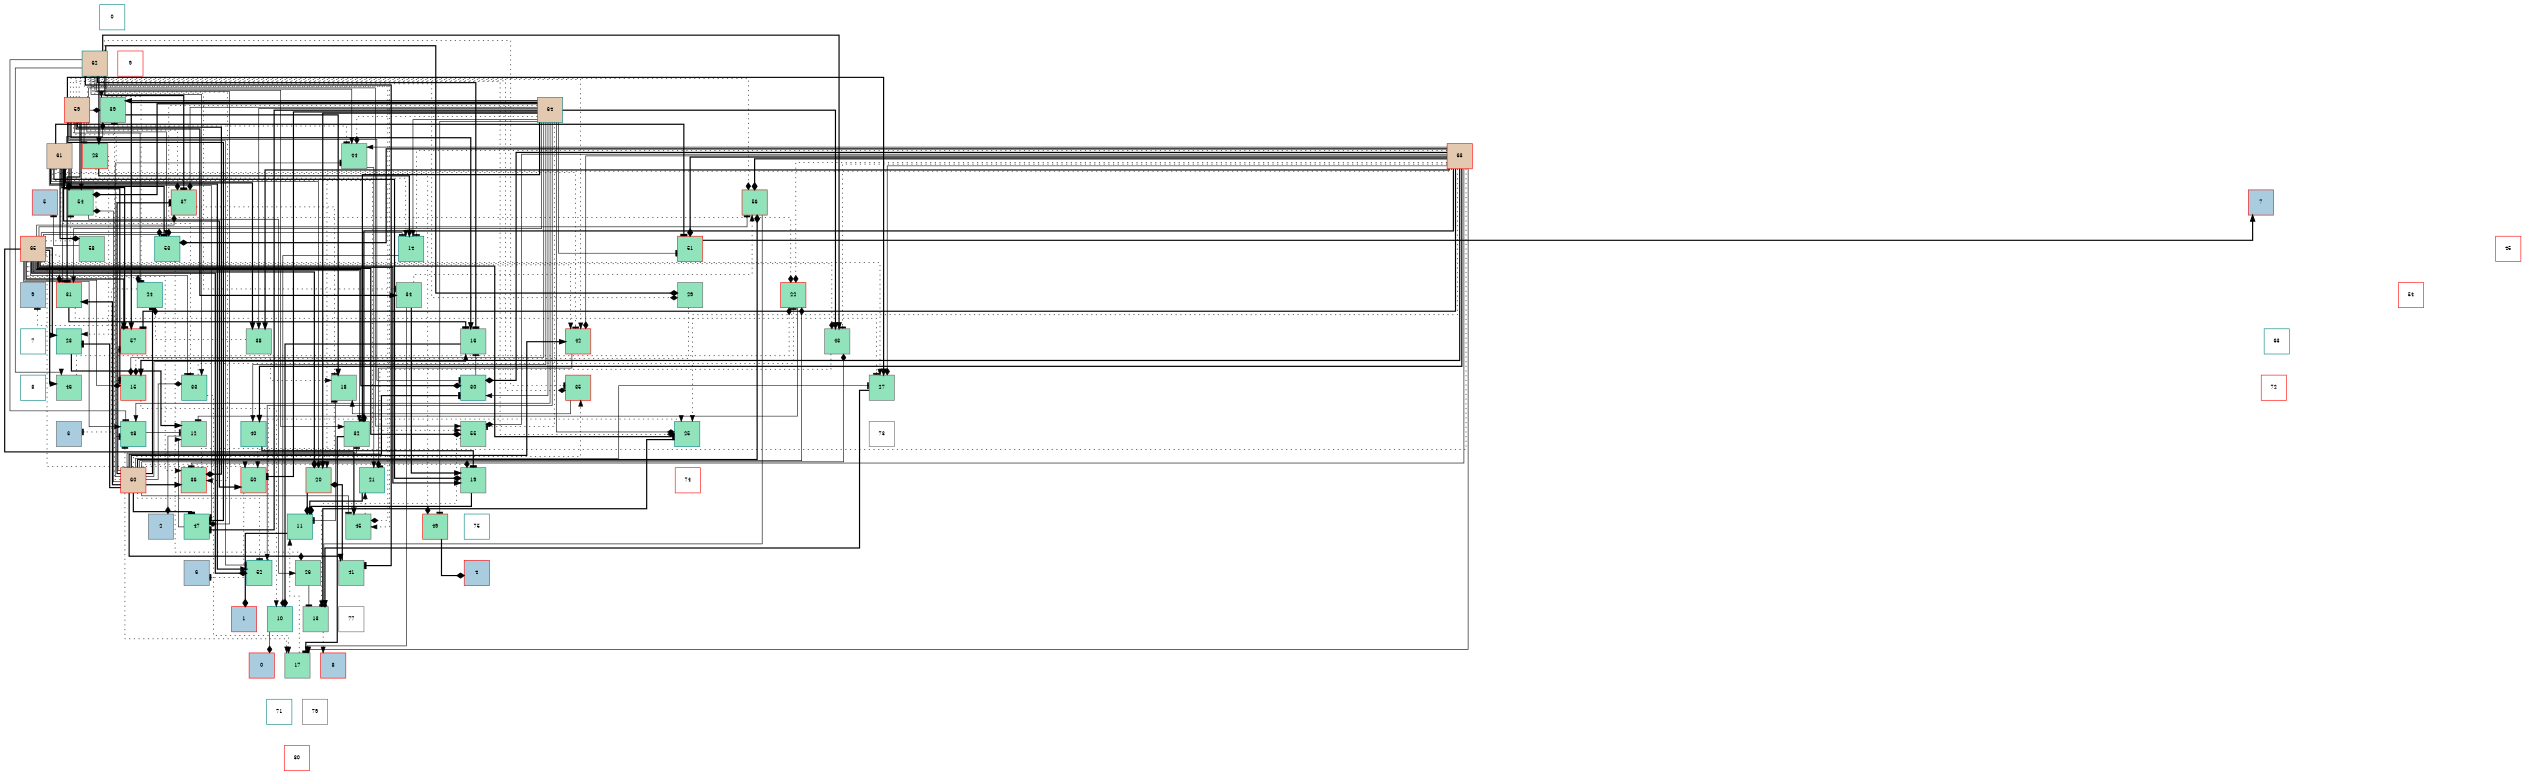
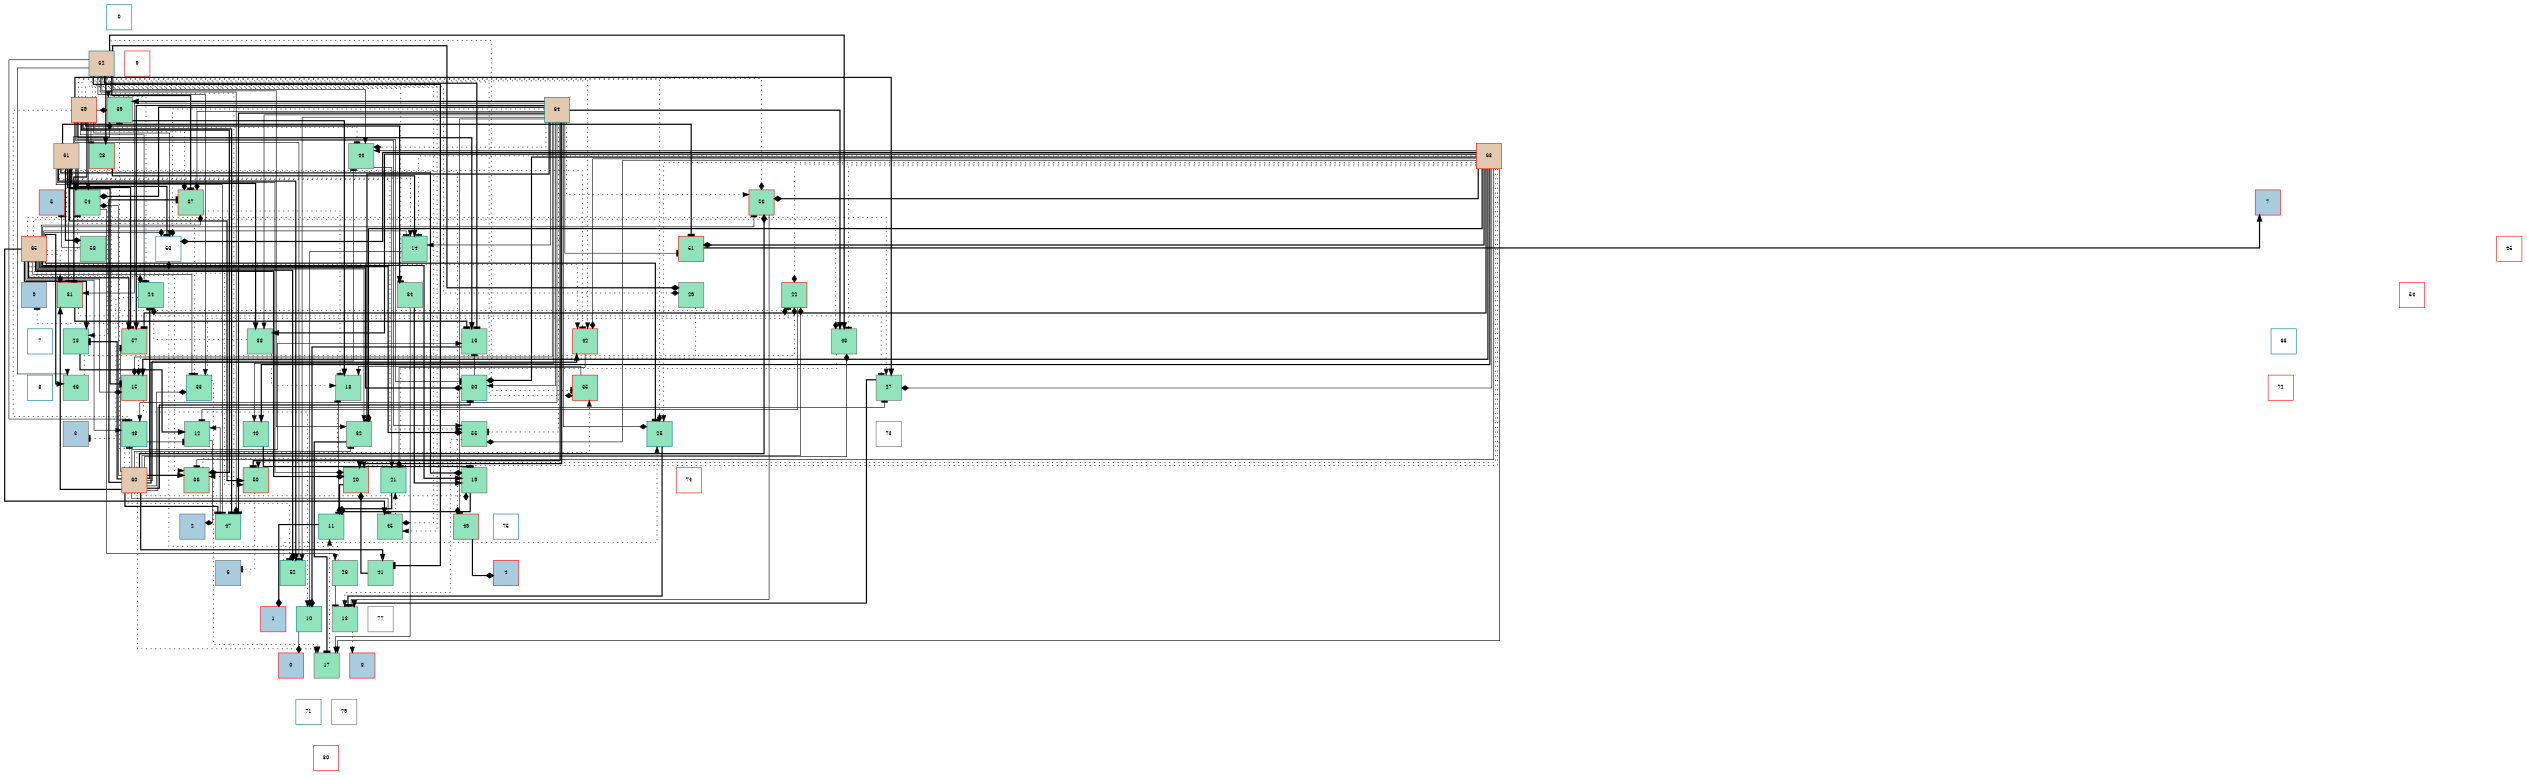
(167, 249) -> (168, 249)
(606, 274) -> (619, 195)
(175, 418) -> (169, 511)
